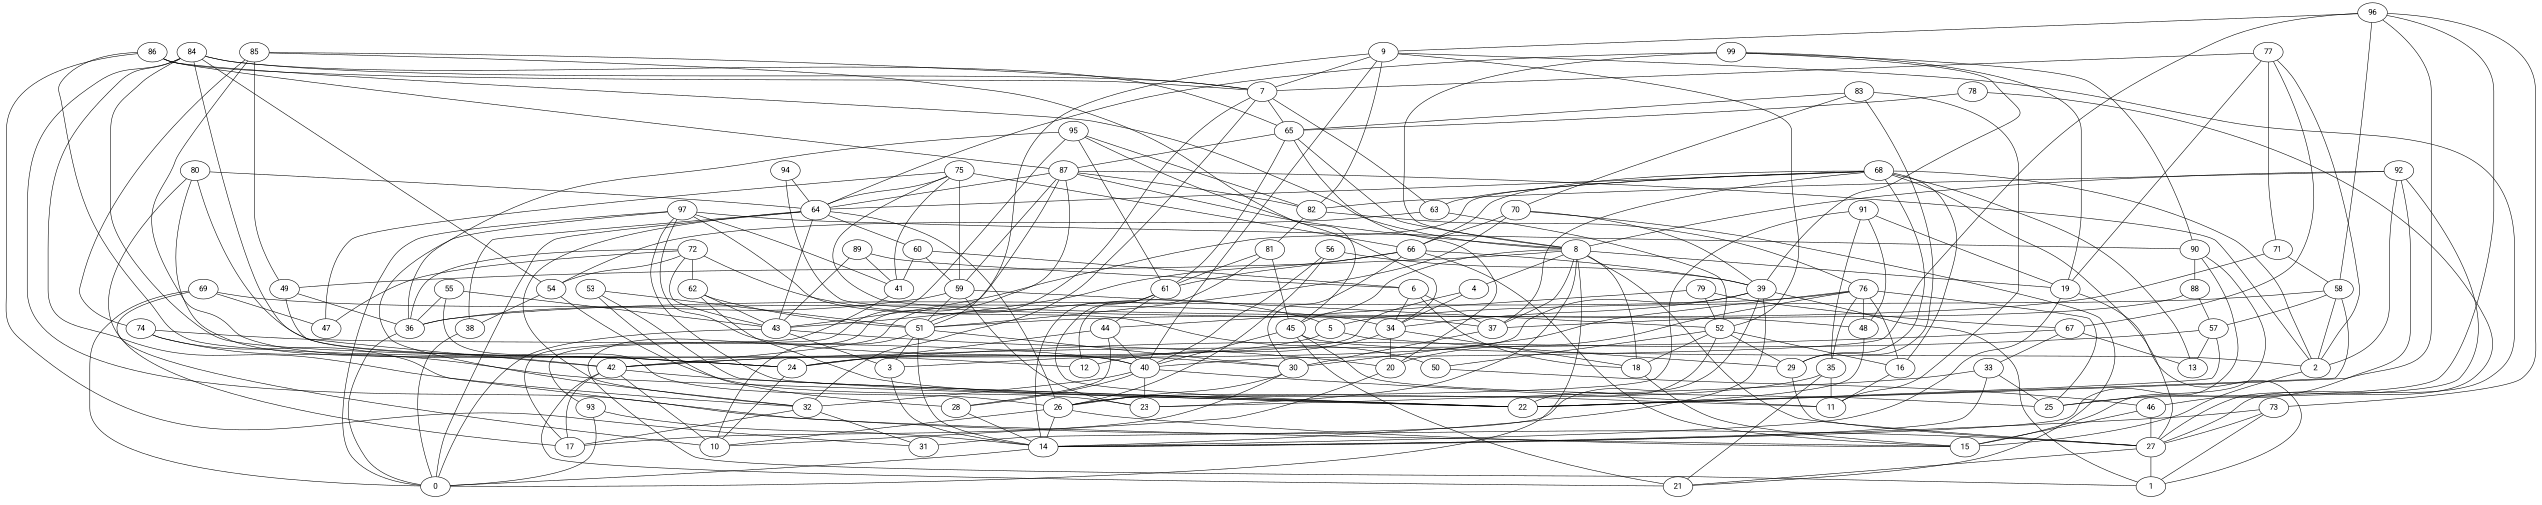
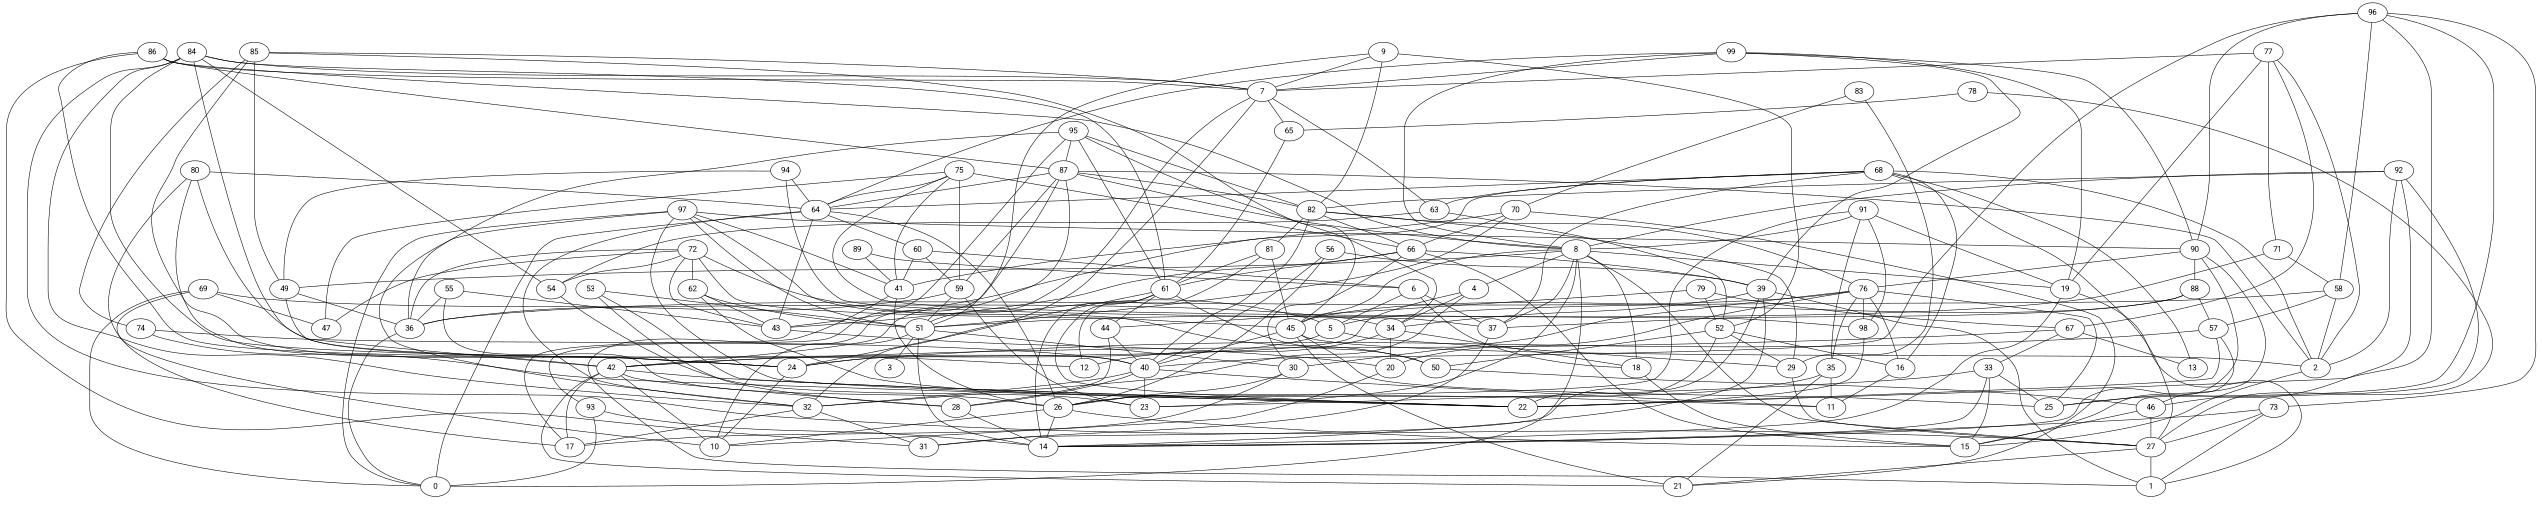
(1878, 32) -> (2213, 75)
(799, 67) -> (847, 85)
none -> (1497, 72)
(1574, 111) -> none
(2225, 122) -> none
(1186, 149) -> (1069, 151)
none -> (496, 176)
(1636, 178) -> (1344, 224)
(1279, 186) -> (1258, 287)
(1416, 225) -> (1690, 244)
(1664, 234) -> (1192, 246)
(2019, 235) -> none
(1448, 243) -> none
none -> (2029, 269)
(1924, 288) -> (1543, 233)
(817, 289) -> none
none -> (1742, 307)
(1340, 309) -> none
(1402, 309) -> (1372, 309)
none -> (978, 316)
(470, 329) -> none
(1863, 329) -> (1863, 329)
none -> (1296, 344)
(558, 346) -> none
(833, 348) -> none
(949, 348) -> (979, 330)
(1393, 348) -> (1255, 423)
(1678, 348) -> none
(2203, 348) -> (2231, 378)
(873, 351) -> (793, 296)
(1226, 356) -> none
none -> (946, 378)
none -> (1152, 379)
(1978, 392) -> none
none -> (782, 394)
(916, 420) -> none
(1047, 429) -> (1987, 410)
(783, 468) -> none
